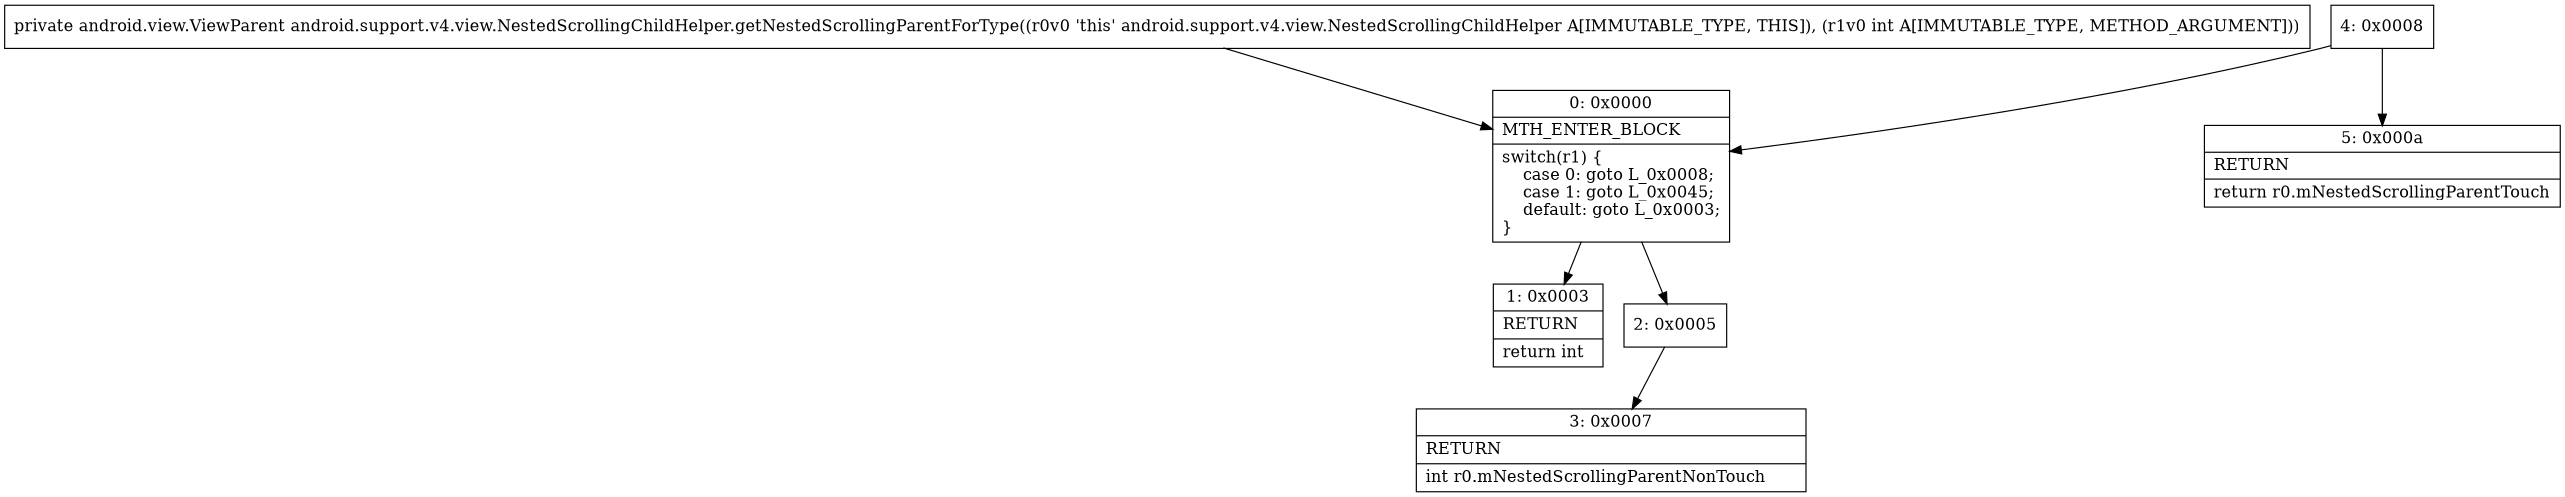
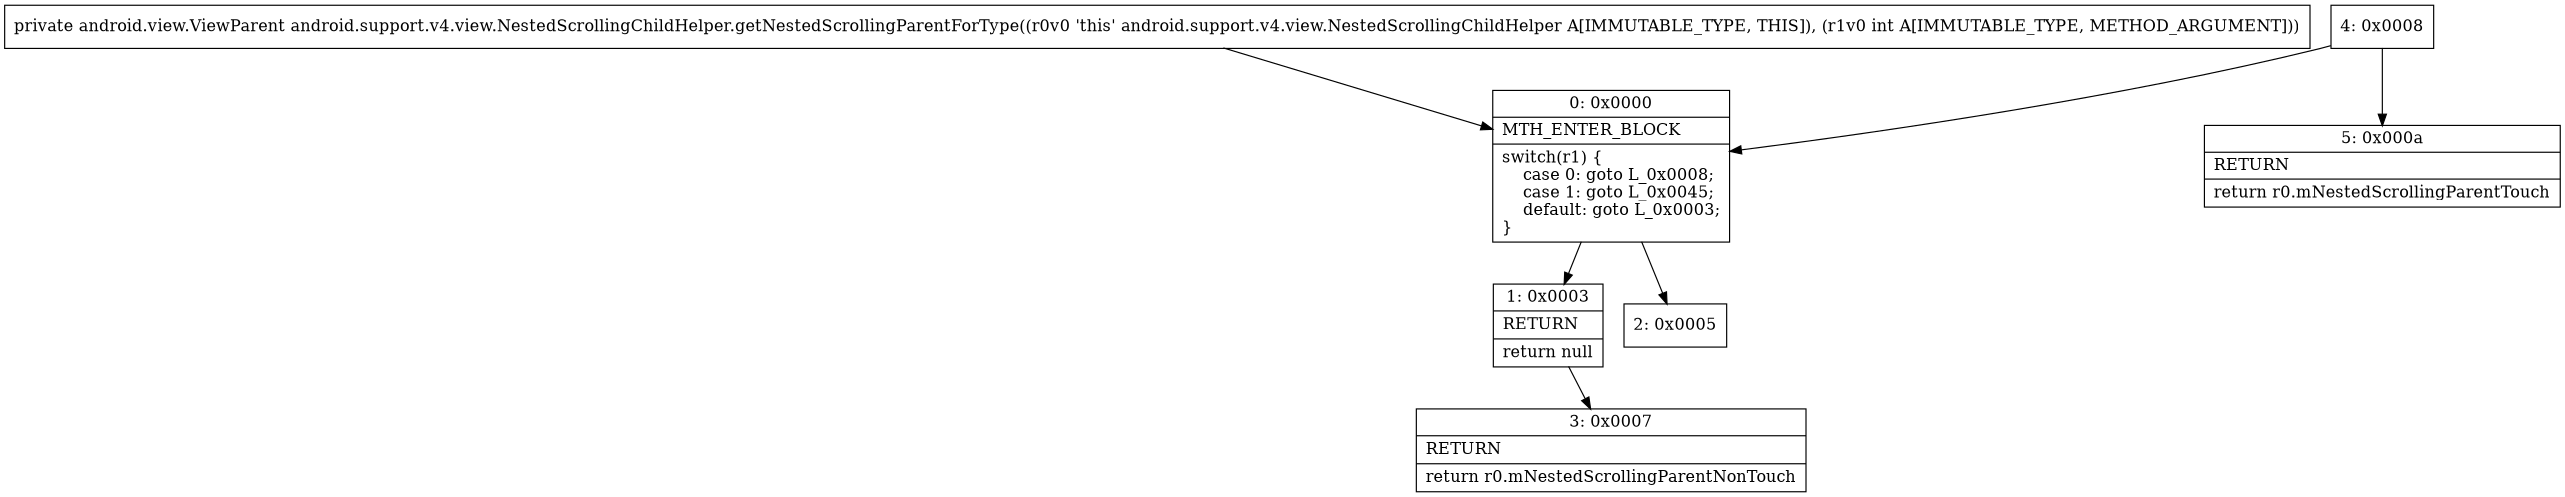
(1544, 352) -> (1548, 352)
(1651, 373) -> (1577, 383)
(1596, 477) -> (1611, 477)
